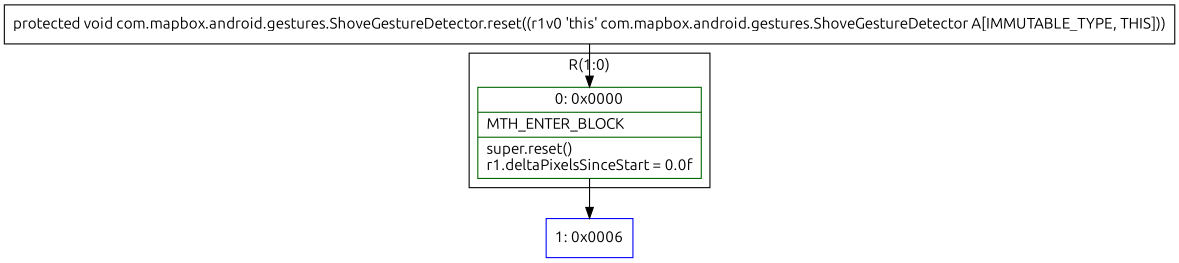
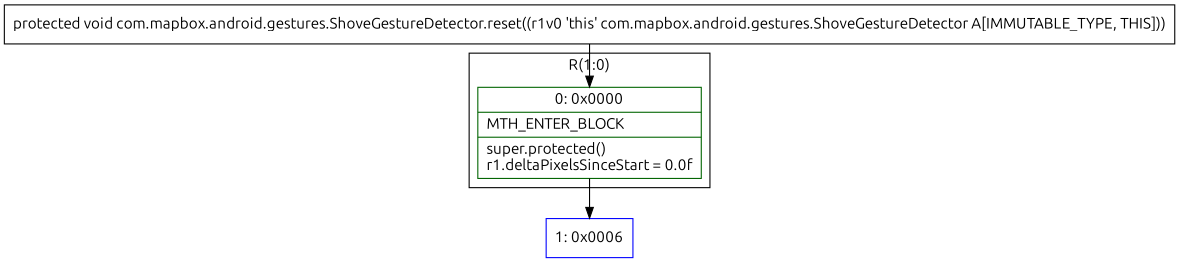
(530, 149) -> (547, 149)
